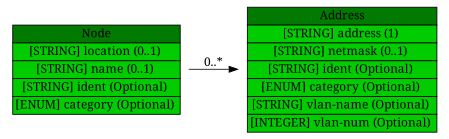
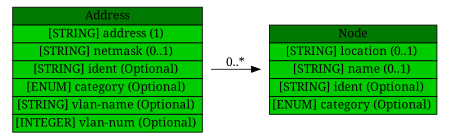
(209, 69) -> (231, 69)
